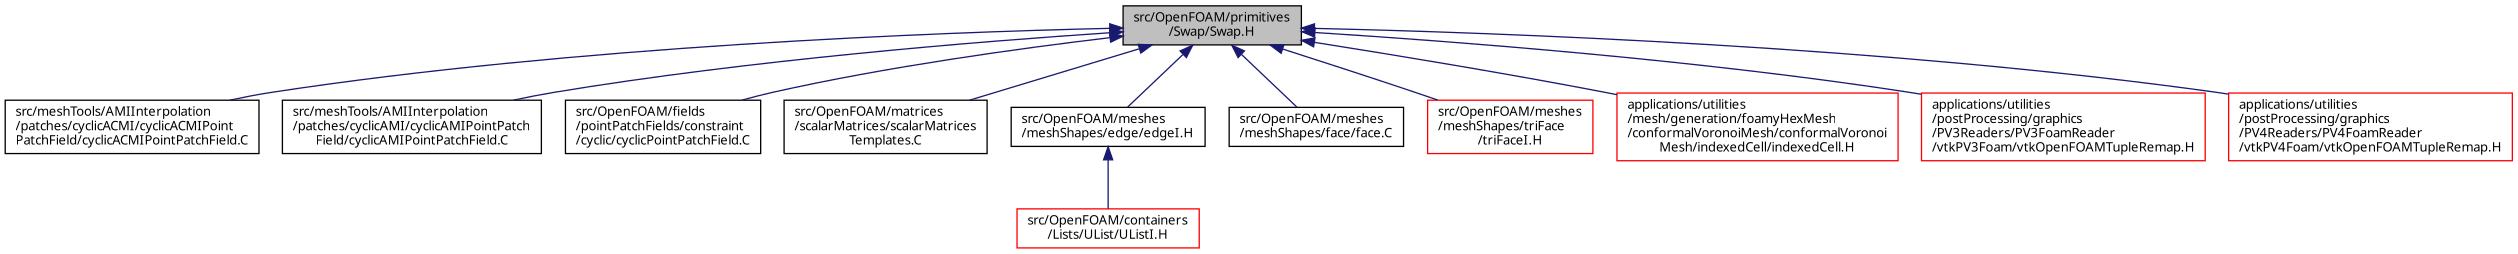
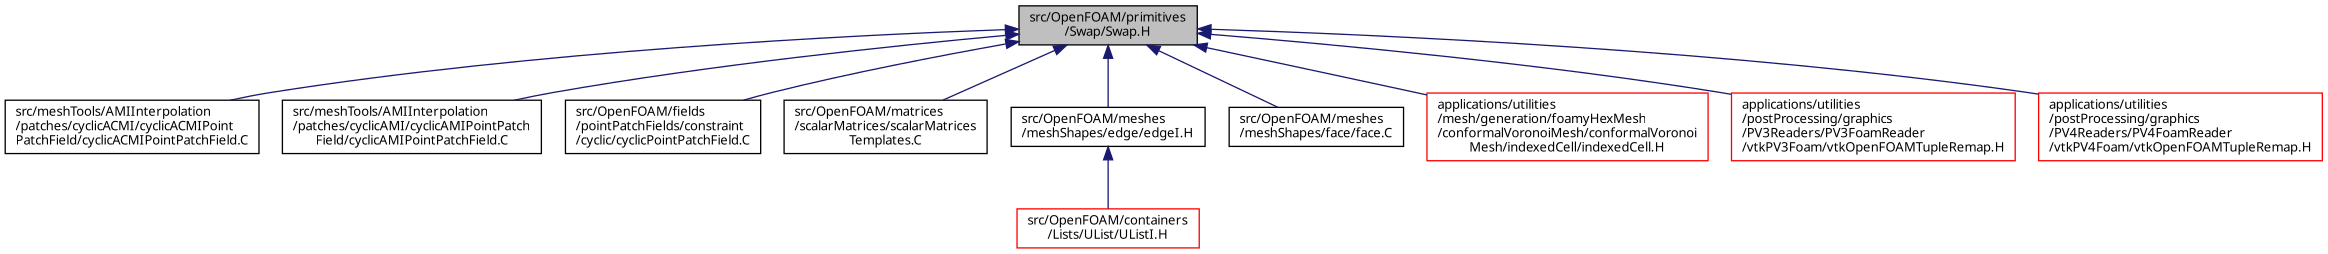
(1510, 127) -> none
